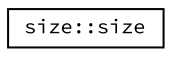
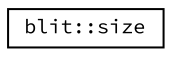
(86, 28) -> (86, 28)
